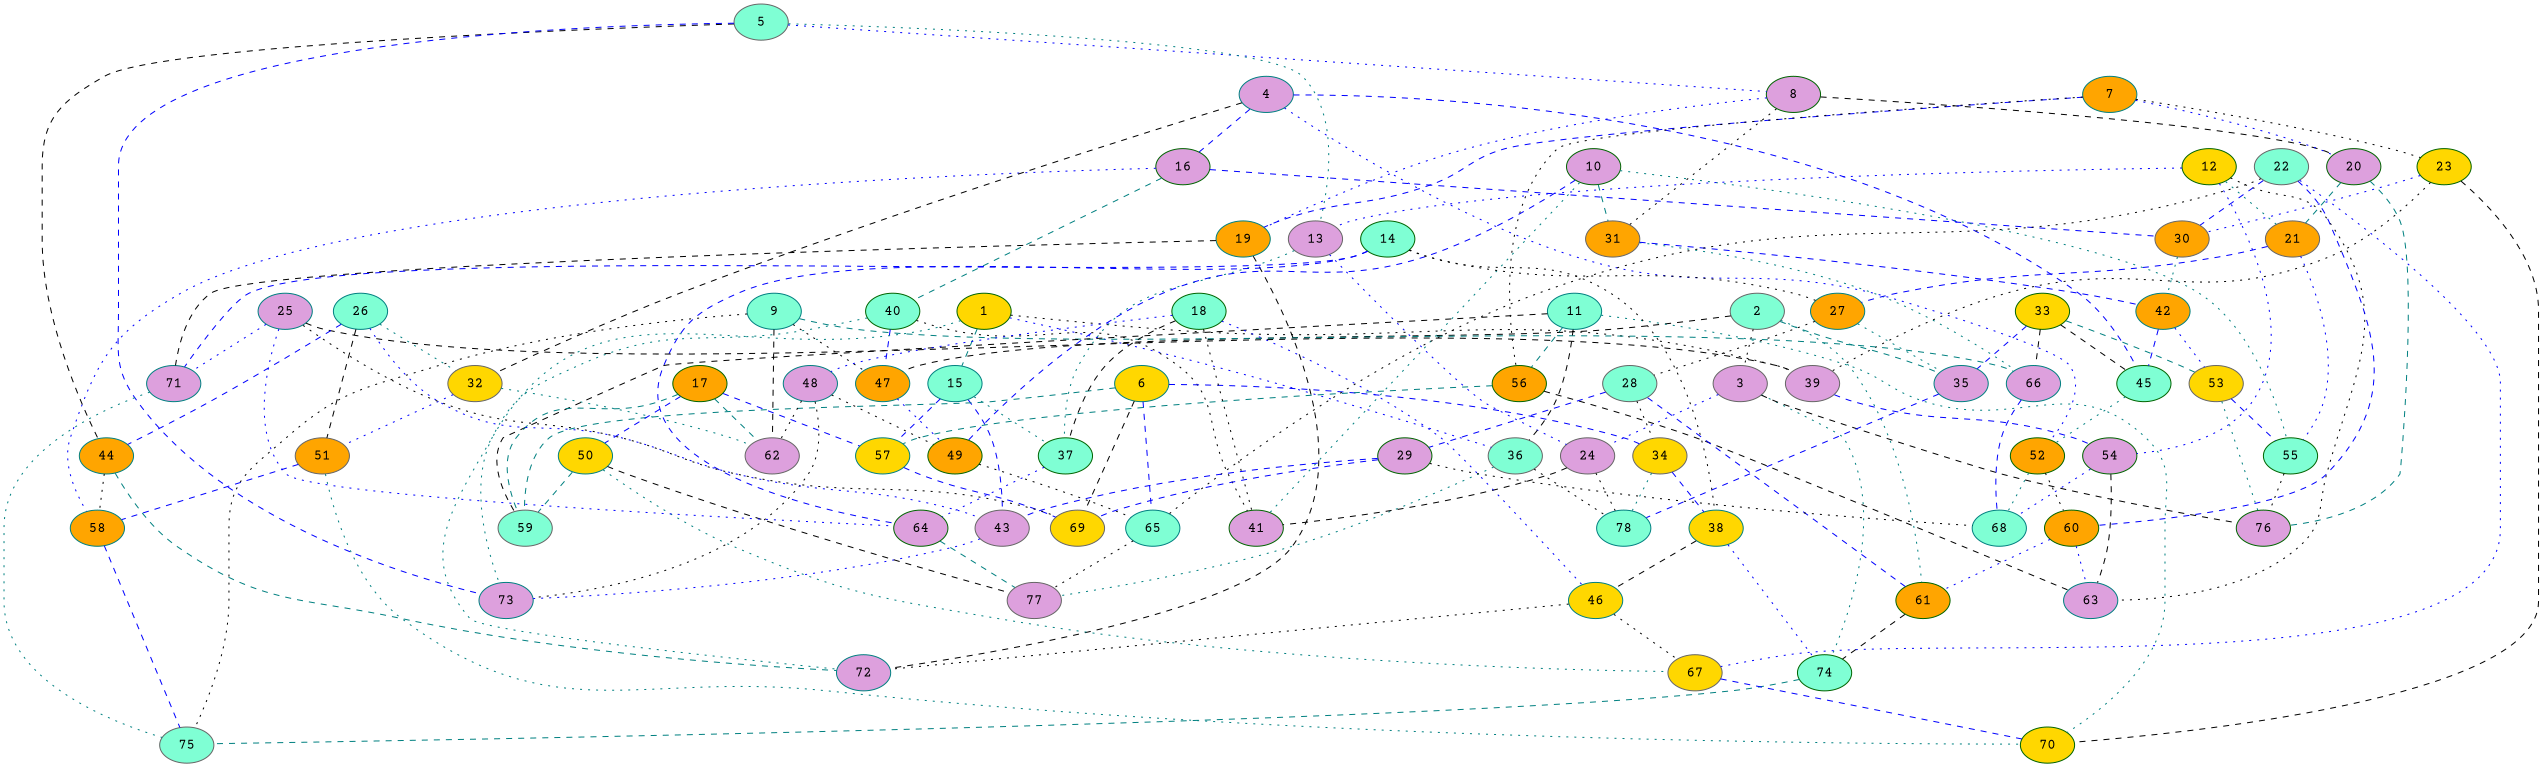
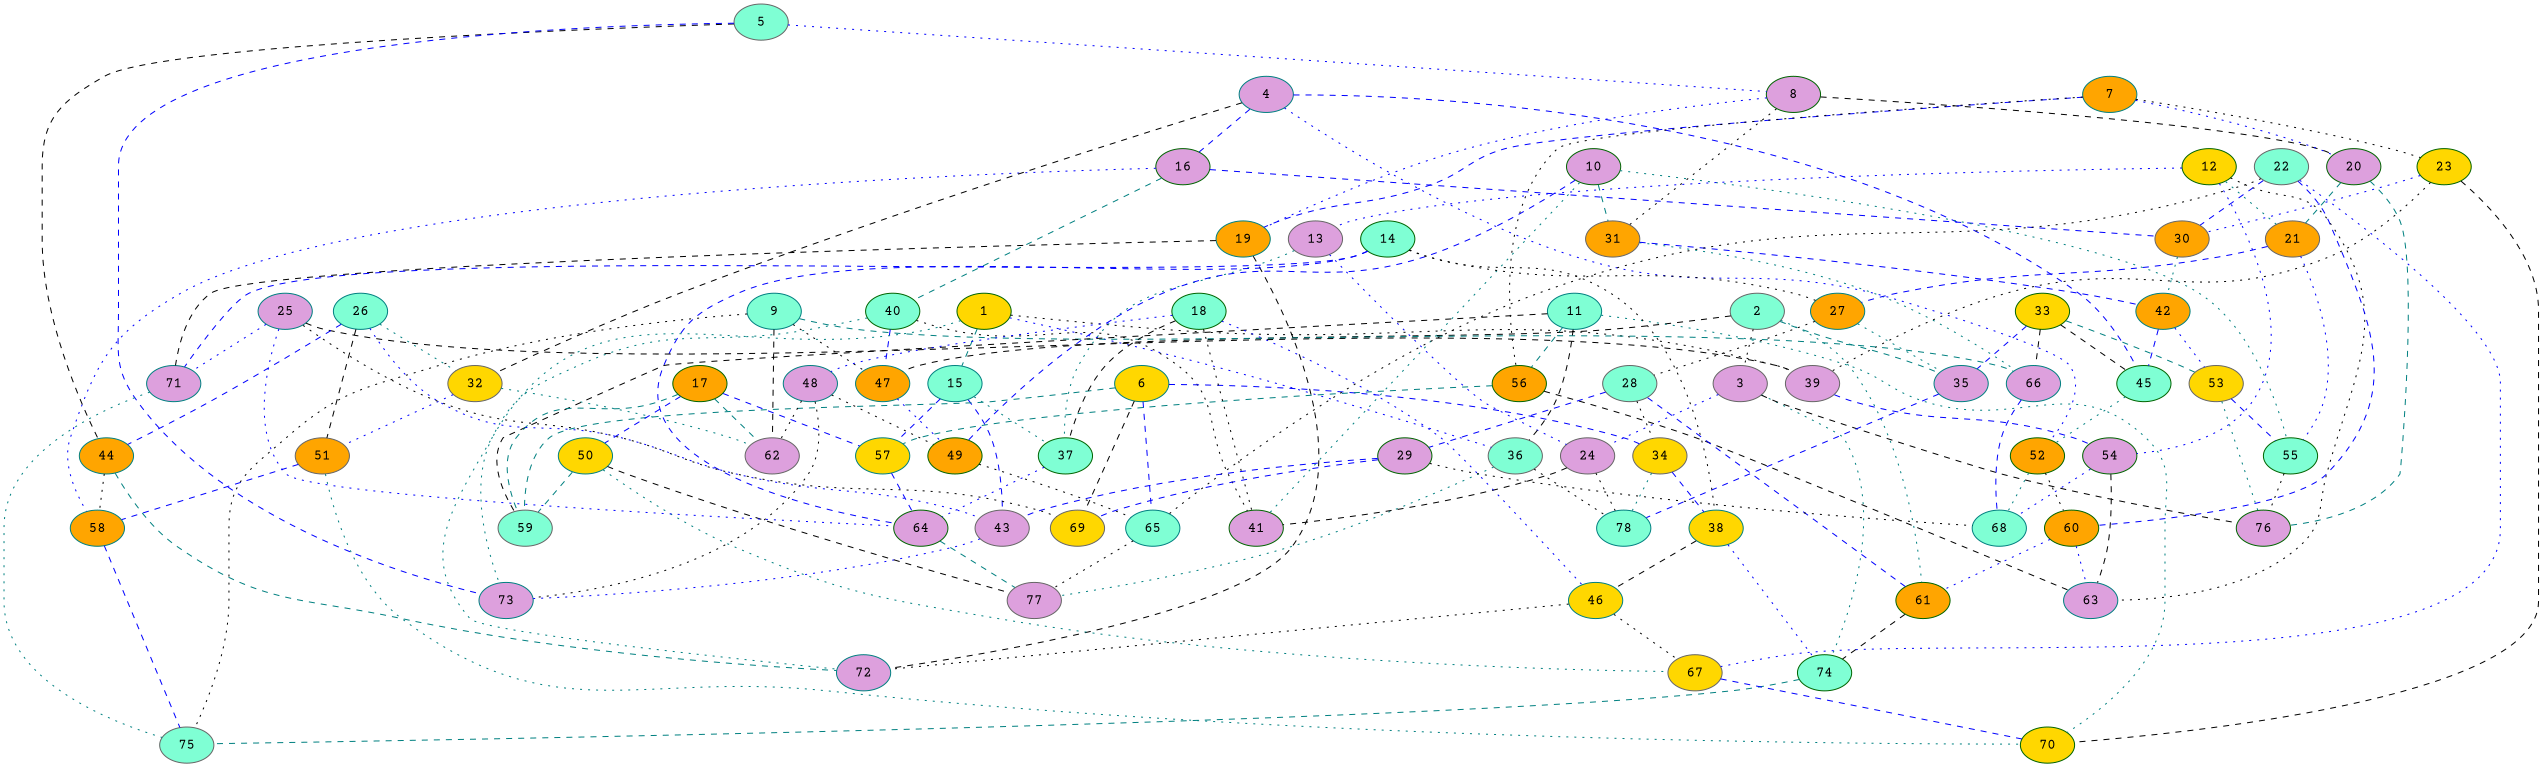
(1107, 40) -> none
(964, 489) -> (897, 484)
